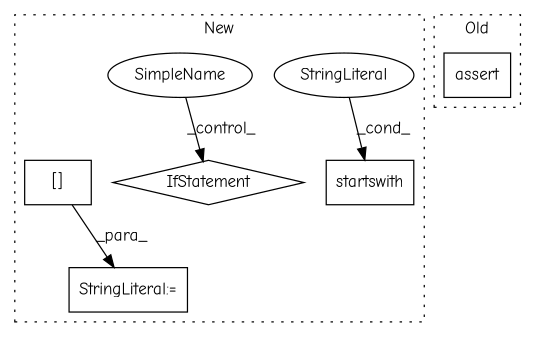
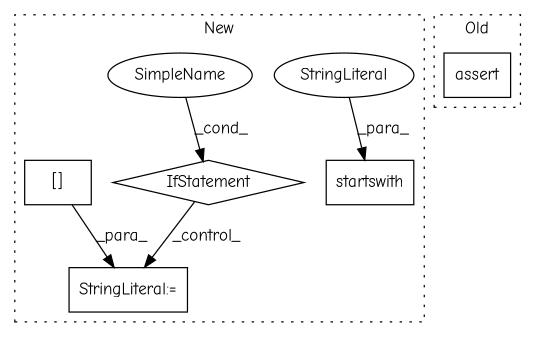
(221, 129) -> (221, 129)
(384, 129) -> (384, 129)
none -> (173, 230)
